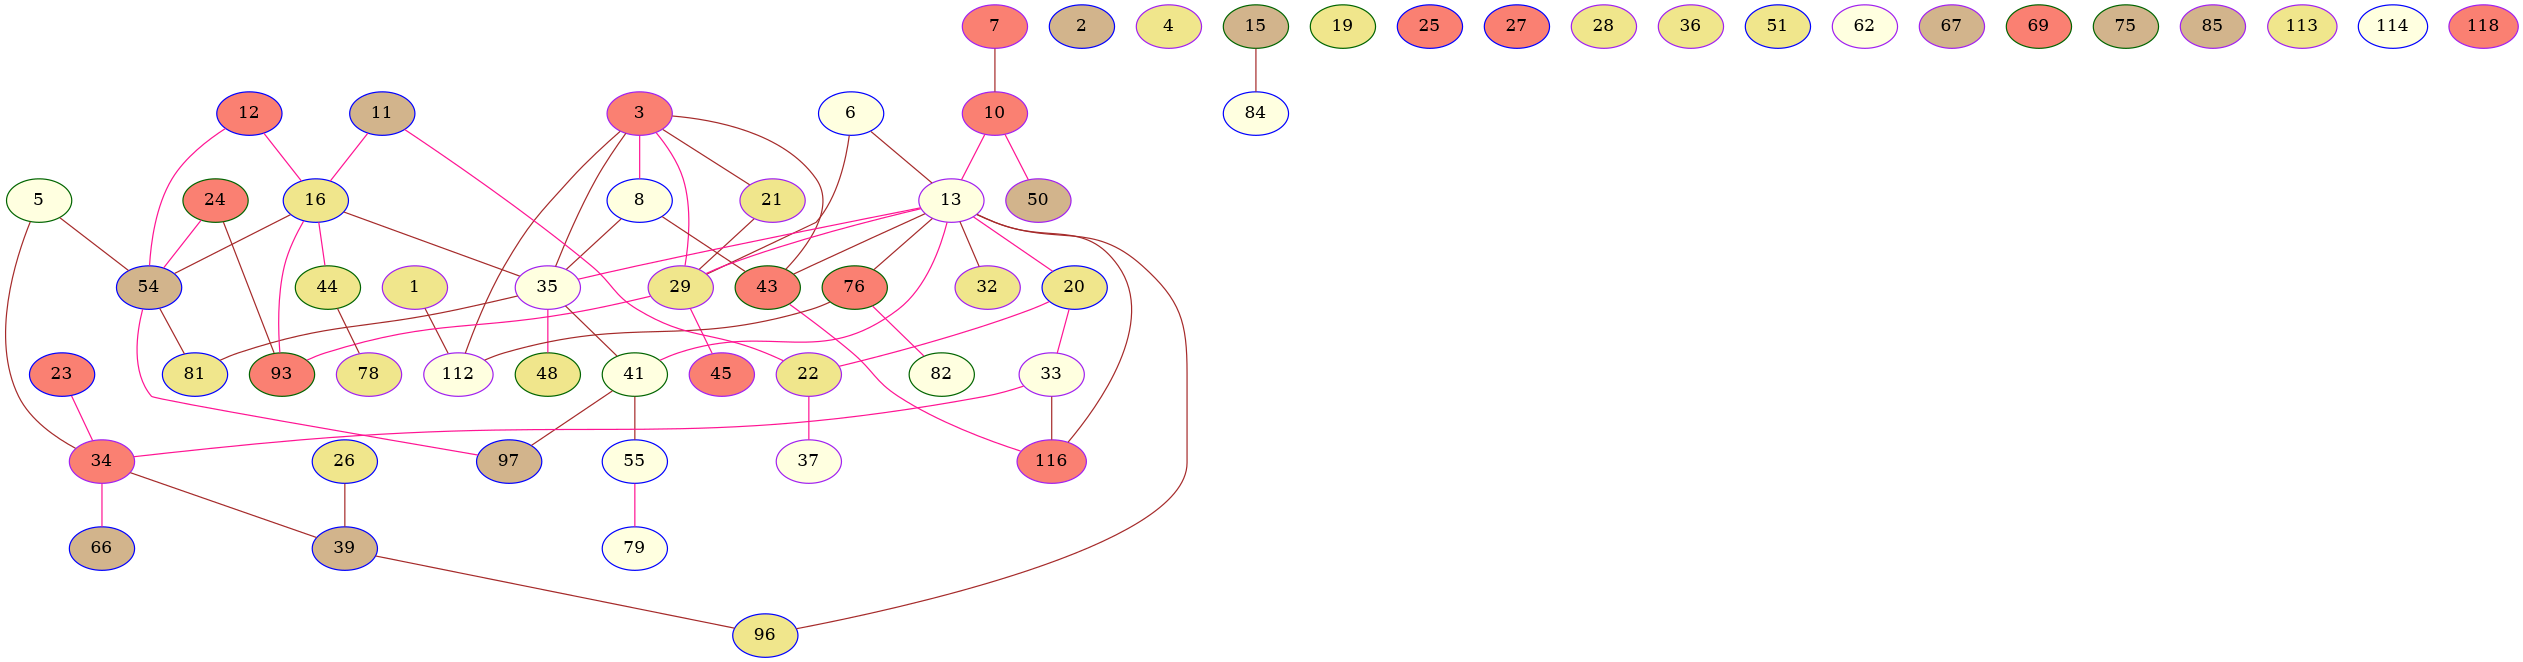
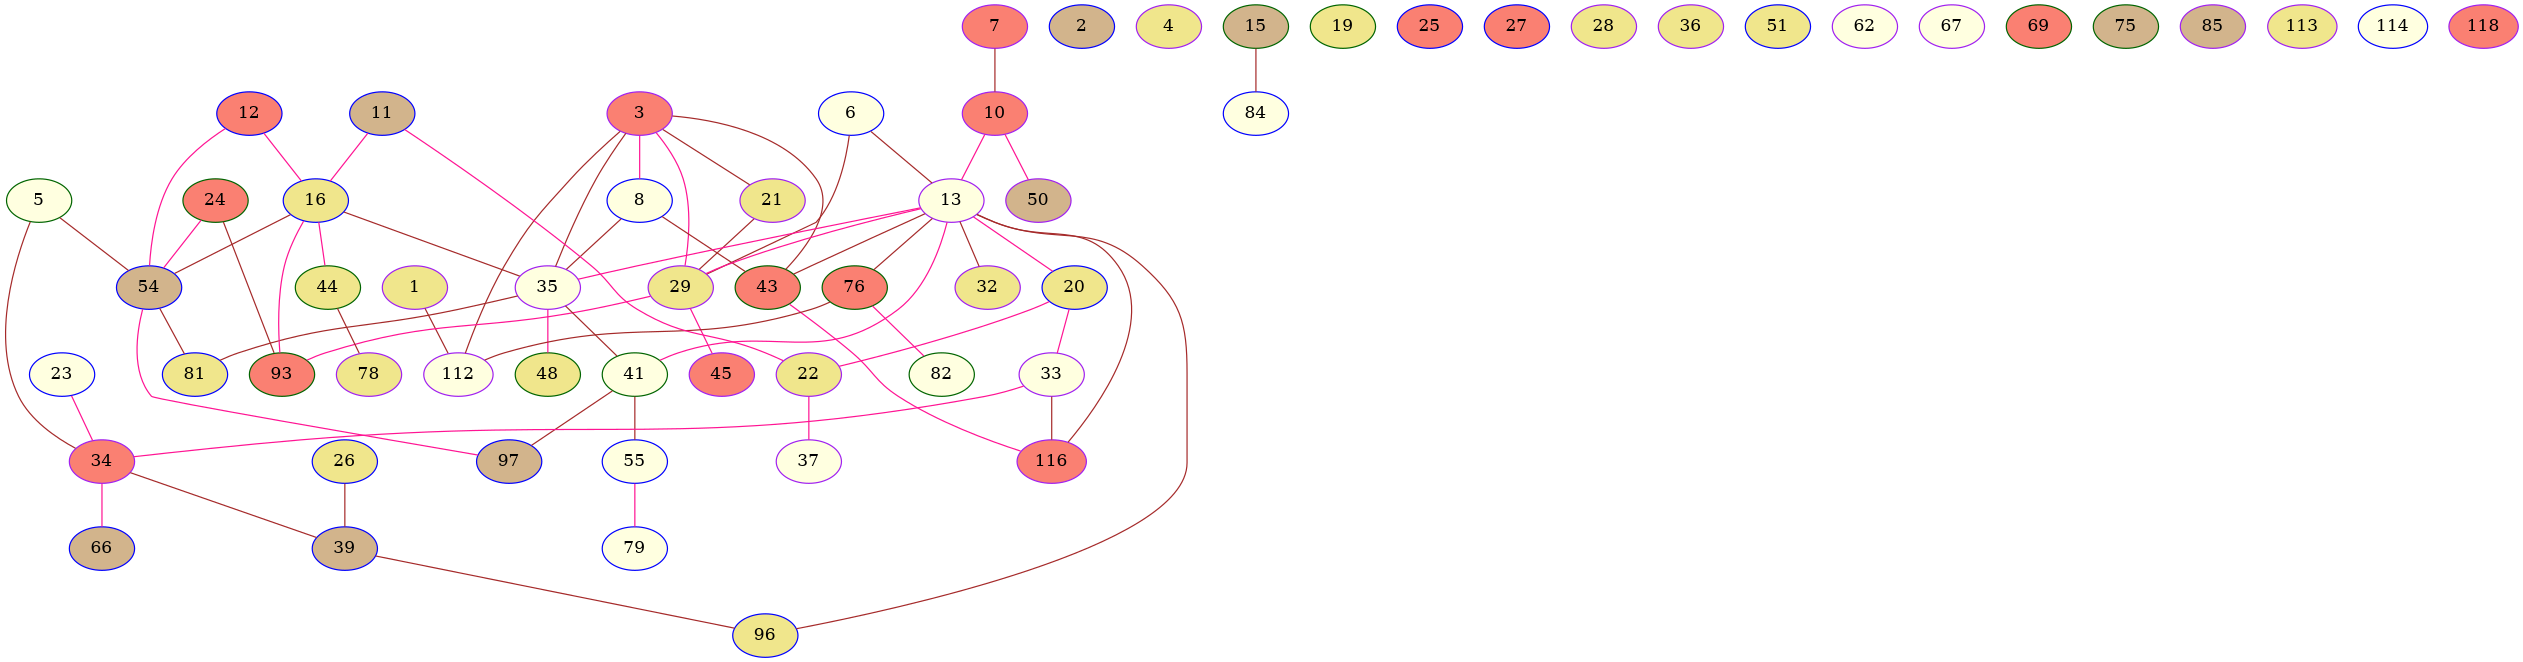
(1952, 27) -> (1952, 27)
(62, 375) -> (62, 375)
